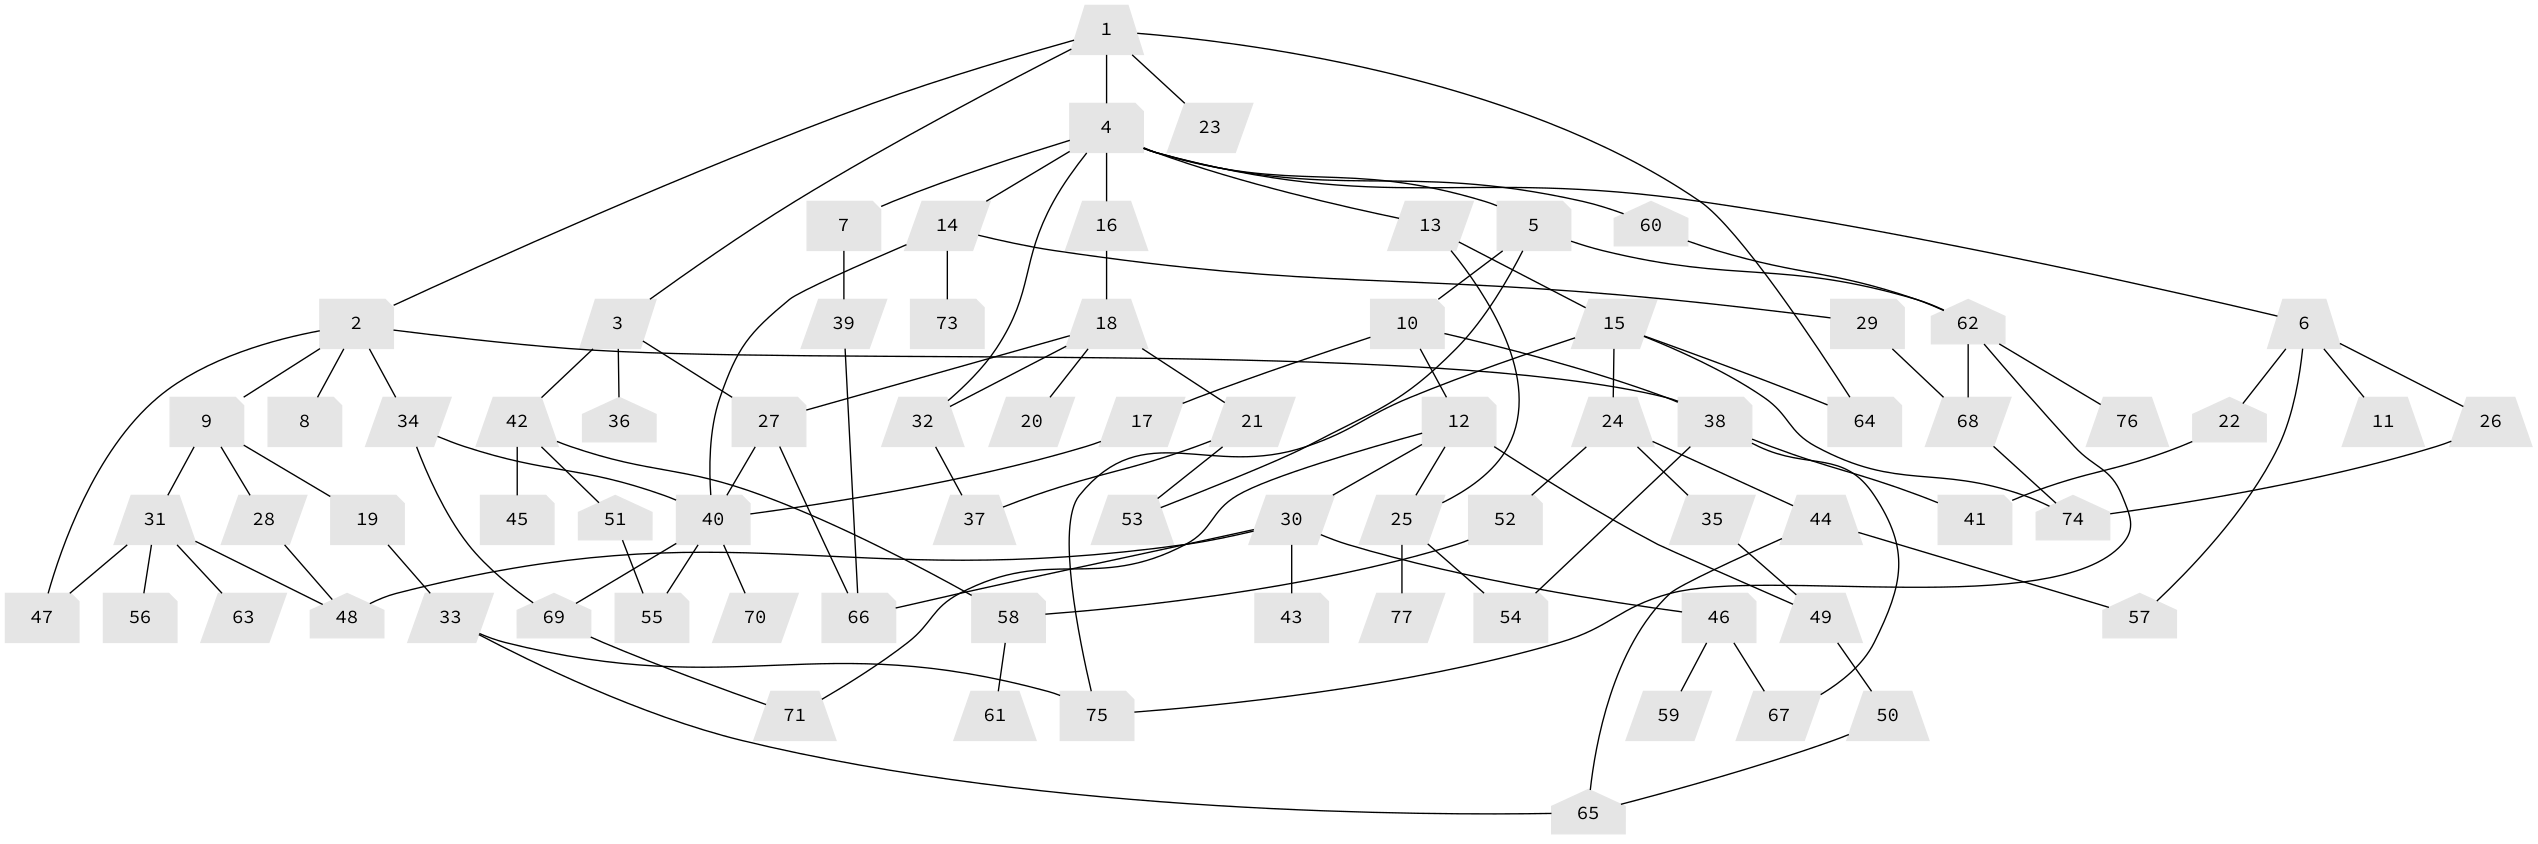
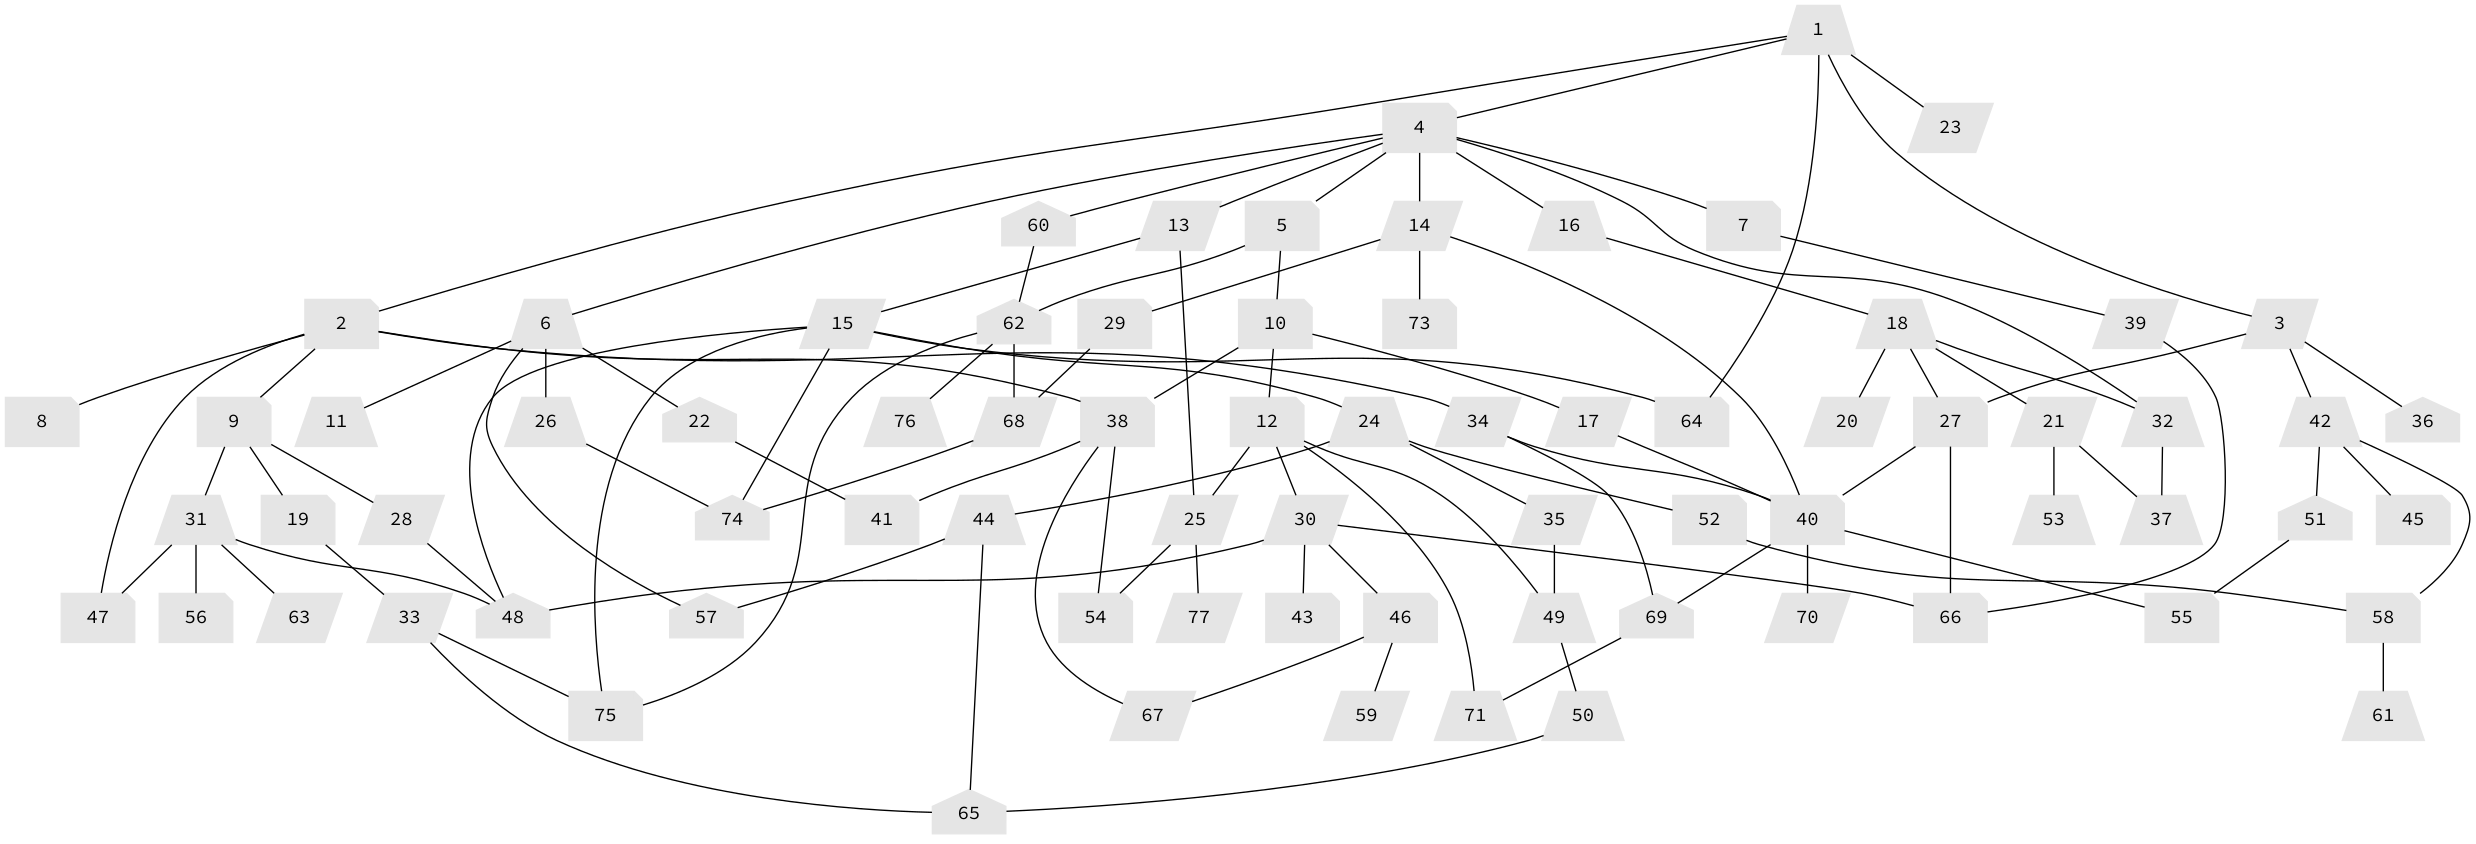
none -> (555, 364)
(1417, 384) -> none
